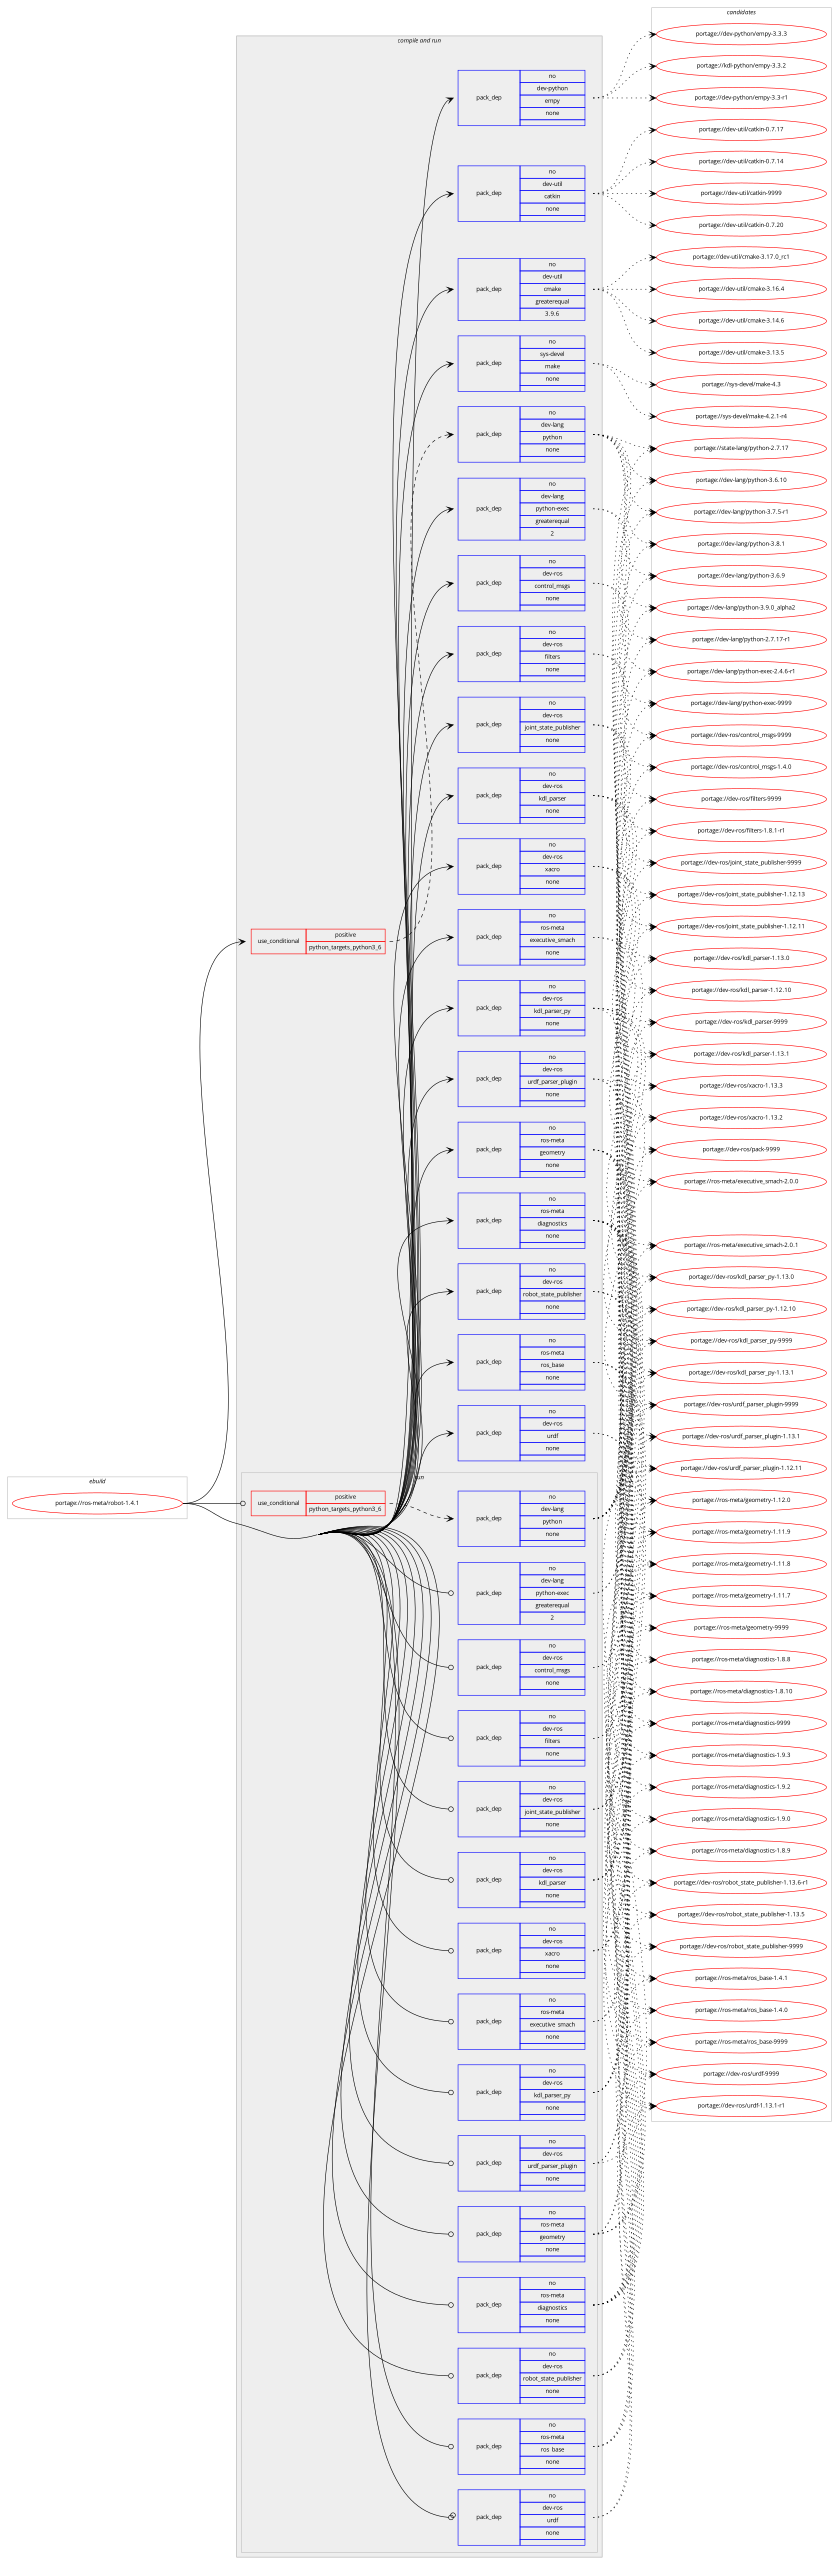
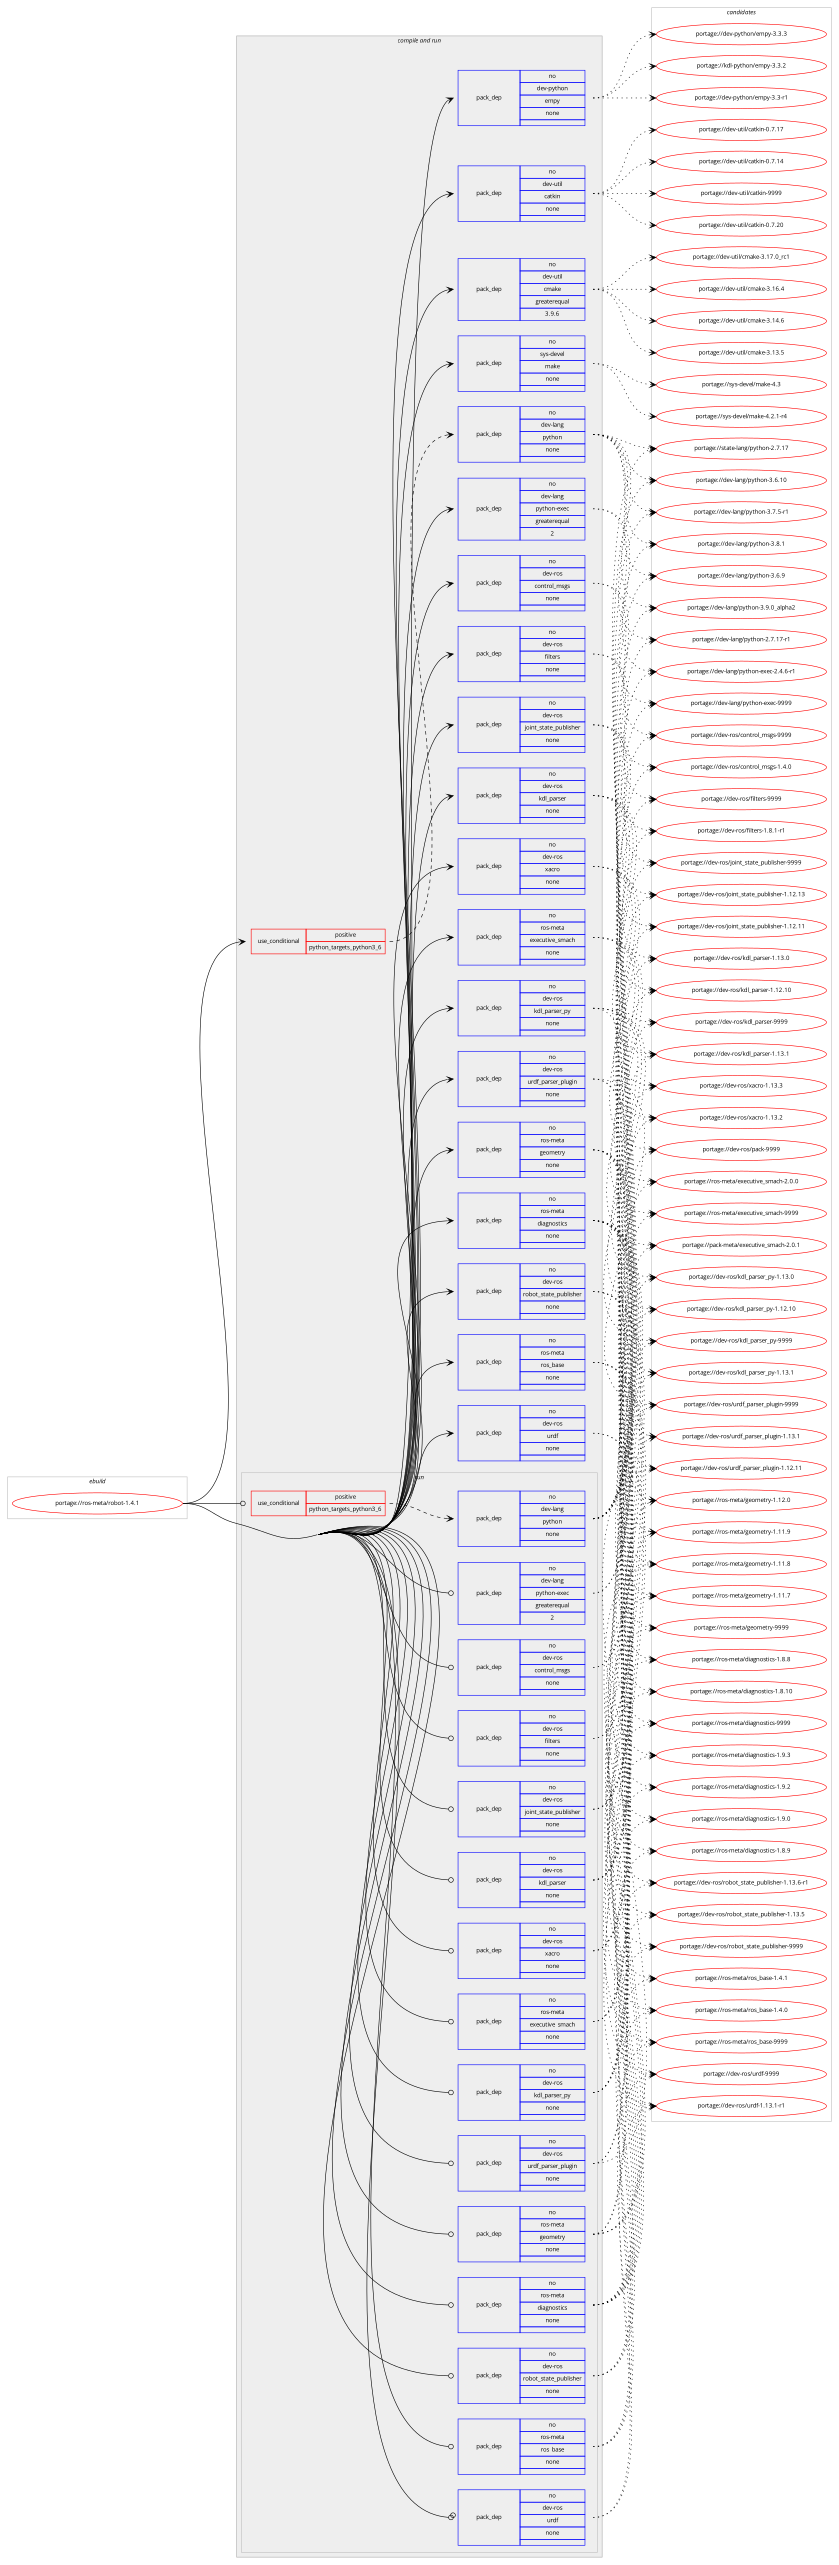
none -> (742, 1214)
(742, 1245) -> (742, 1245)
